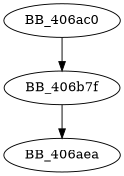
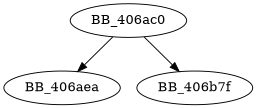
(62, 117) -> (99, 51)
